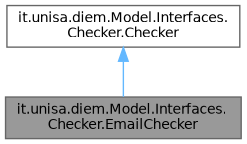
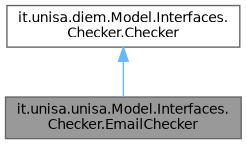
(123, 118) -> (123, 118)
